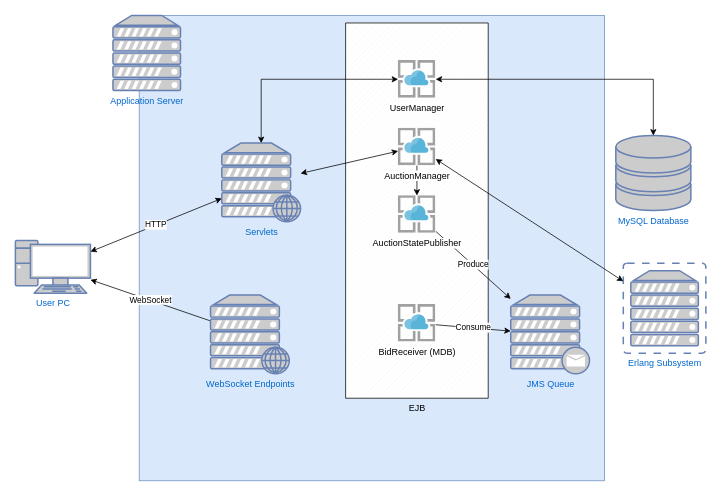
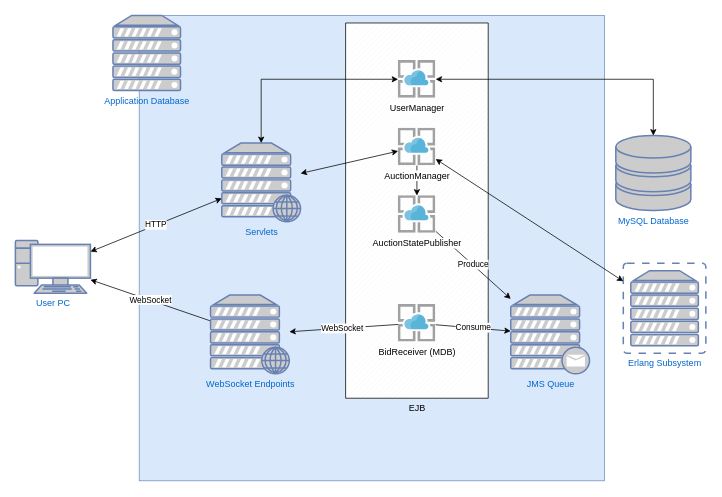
(147, 101) -> (147, 101)
none -> (319, 329)
